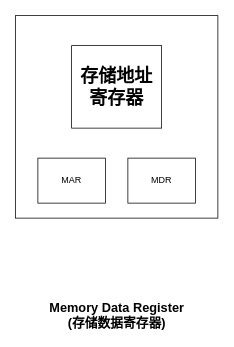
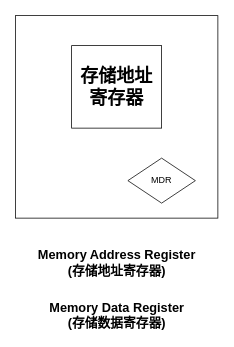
(72, 180) -> none
(162, 180) -> (162, 180)
none -> (117, 263)
